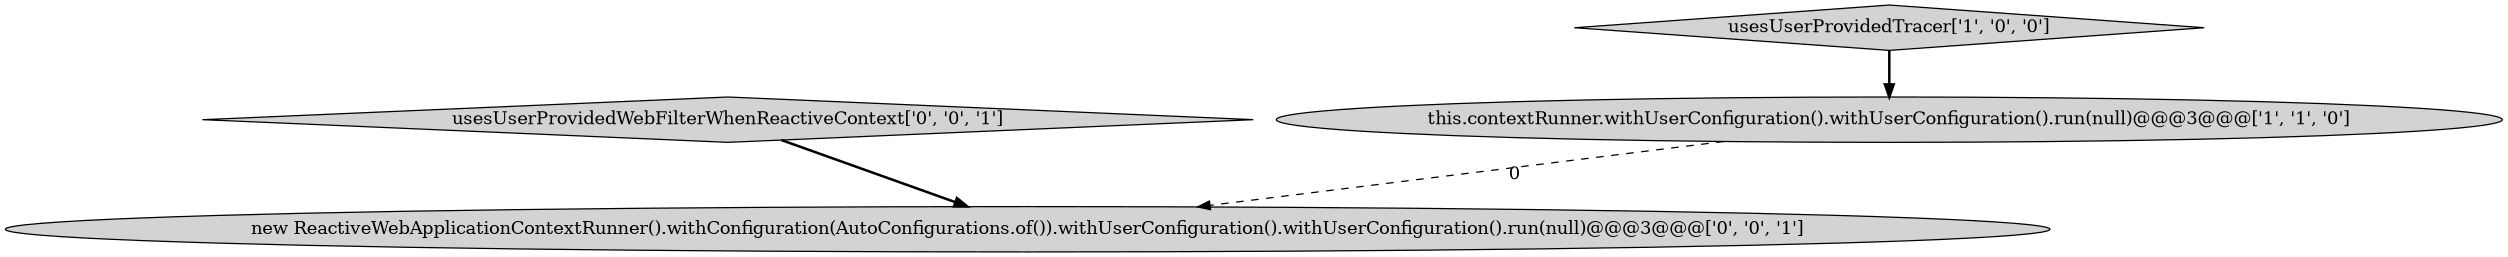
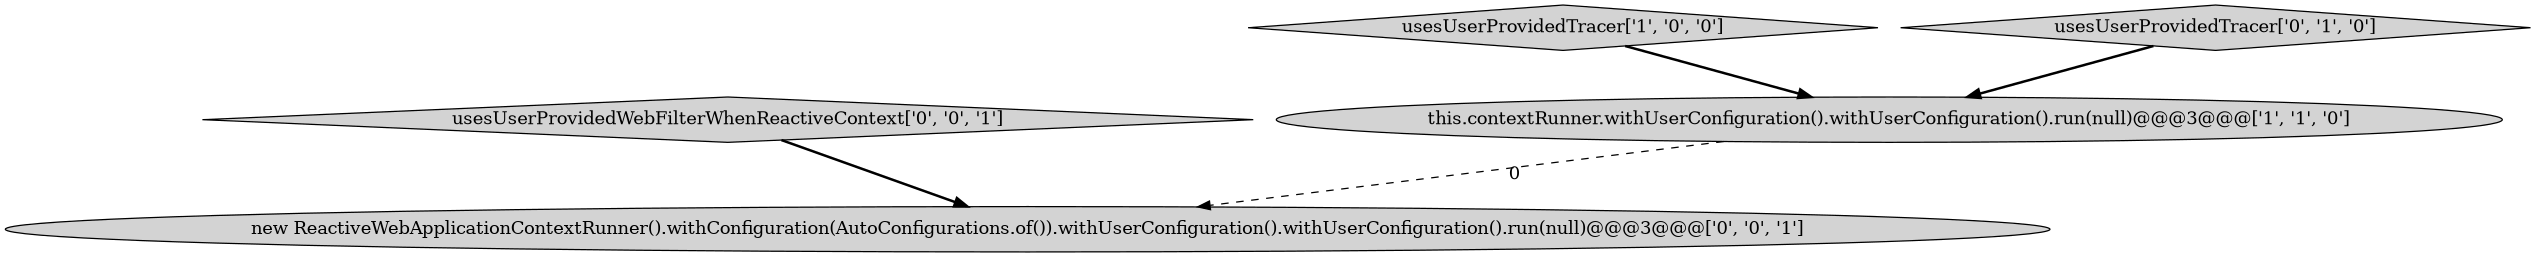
none -> (2216, 28)
